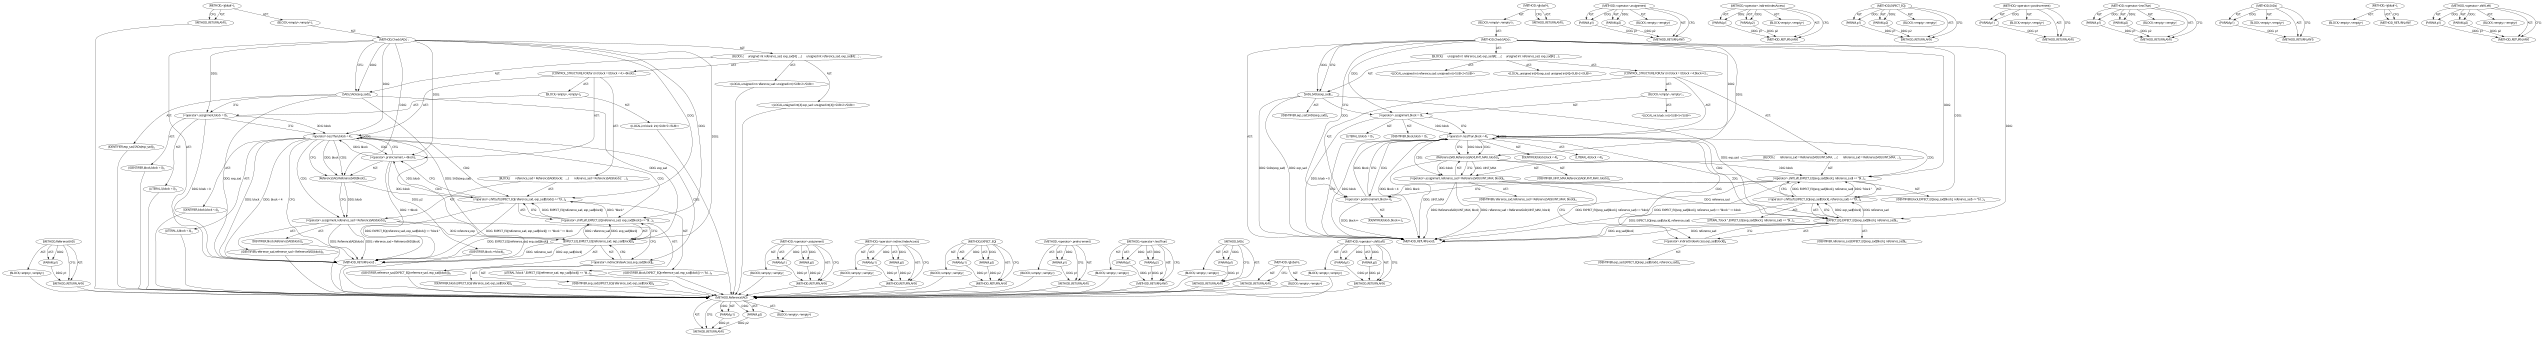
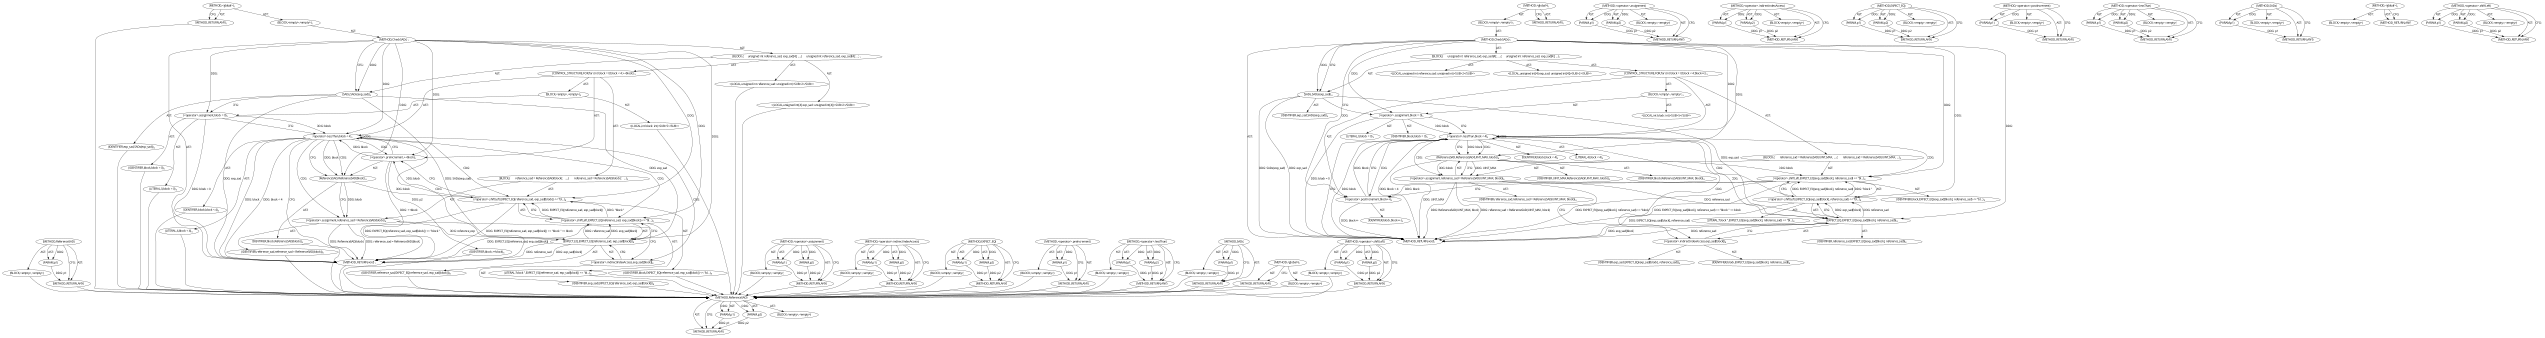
none -> (1672, 179)
(310, 230) -> (304, 206)
none -> (1751, 263)
(473, 284) -> none
